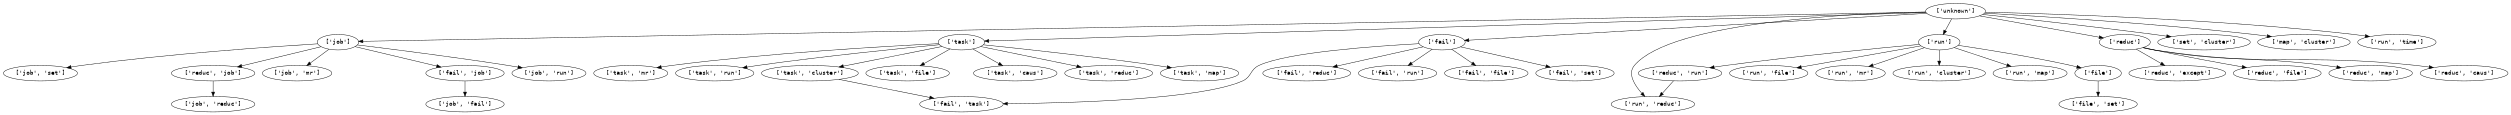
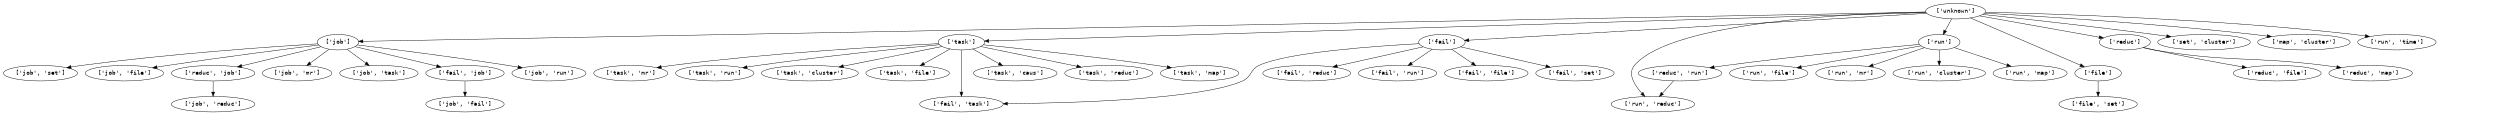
(2018, 55) -> (2025, 42)
none -> (124, 73)
none -> (379, 73)
(2177, 73) -> none
(2464, 73) -> none
(884, 88) -> (961, 71)
